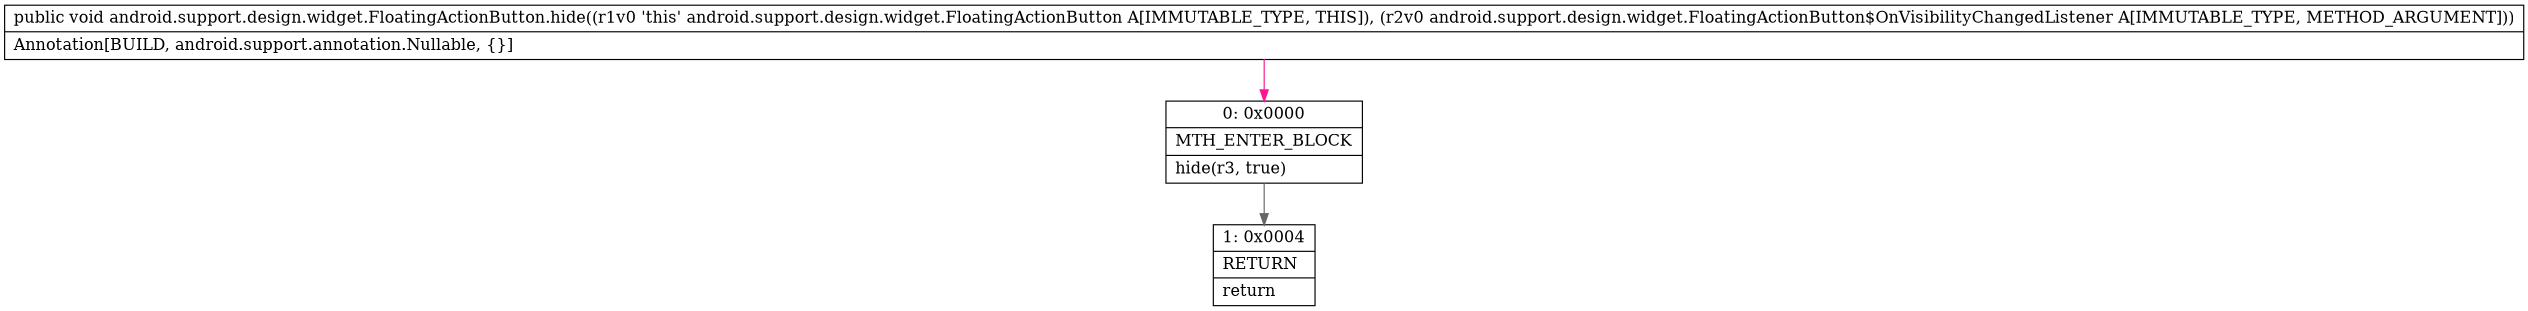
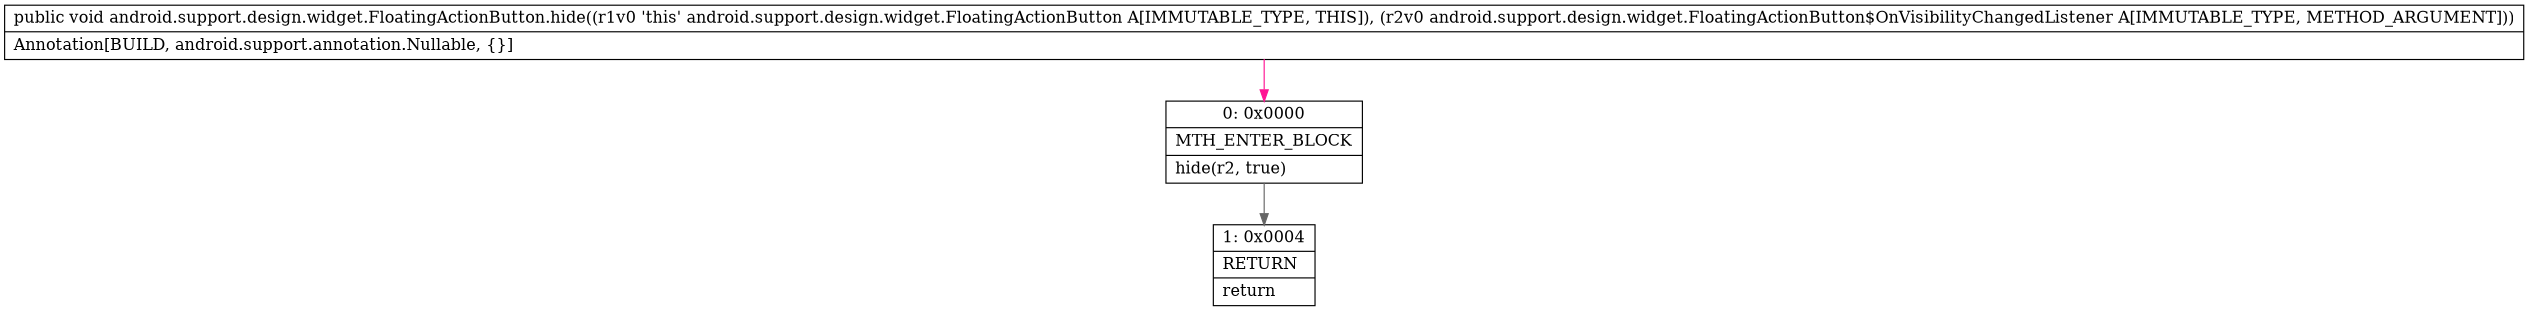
(1231, 169) -> (1231, 169)
